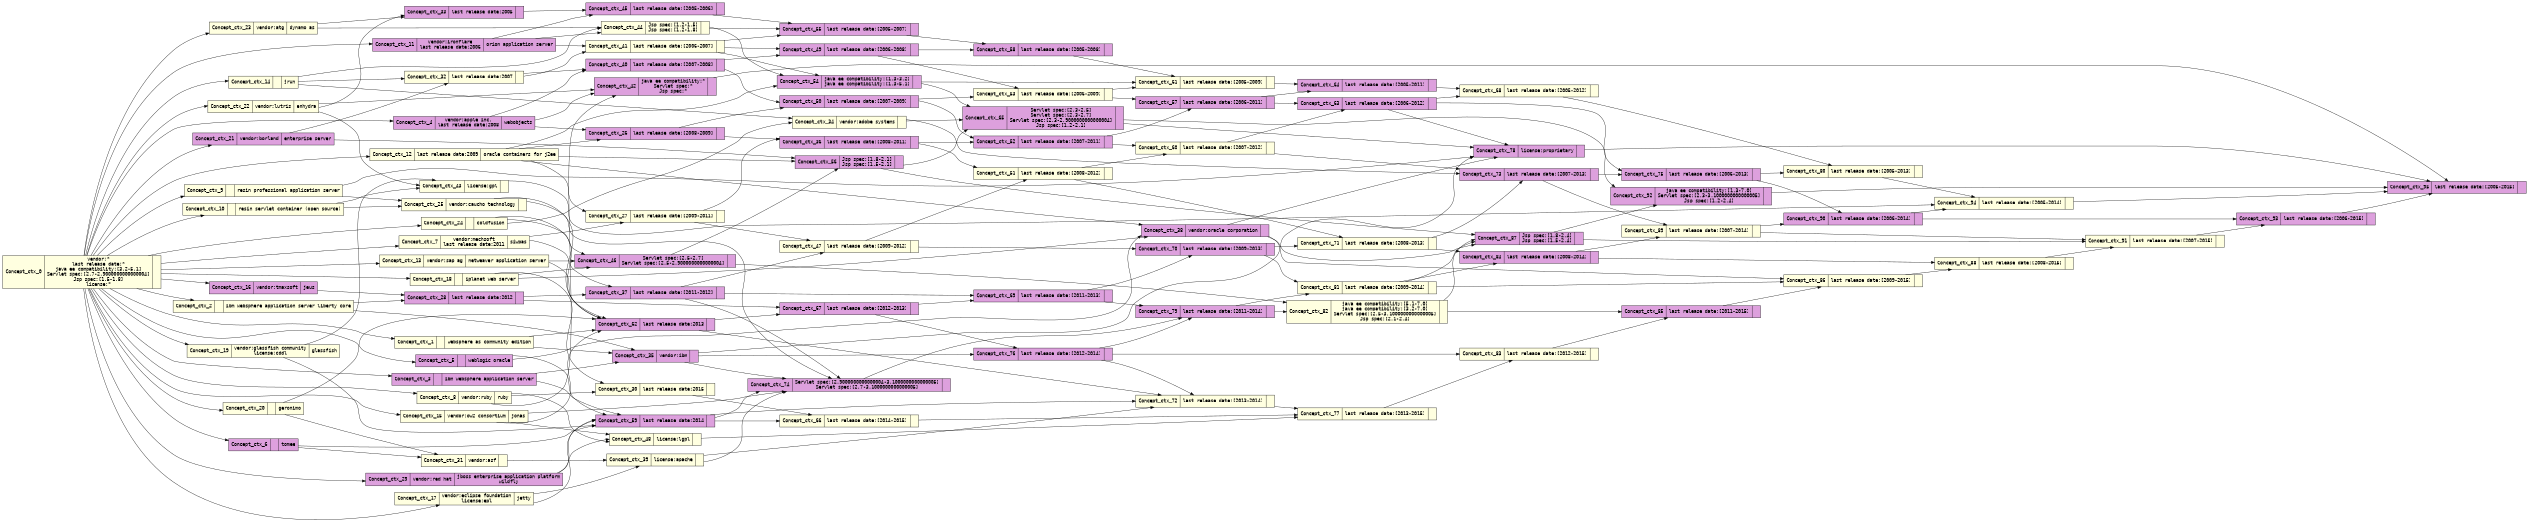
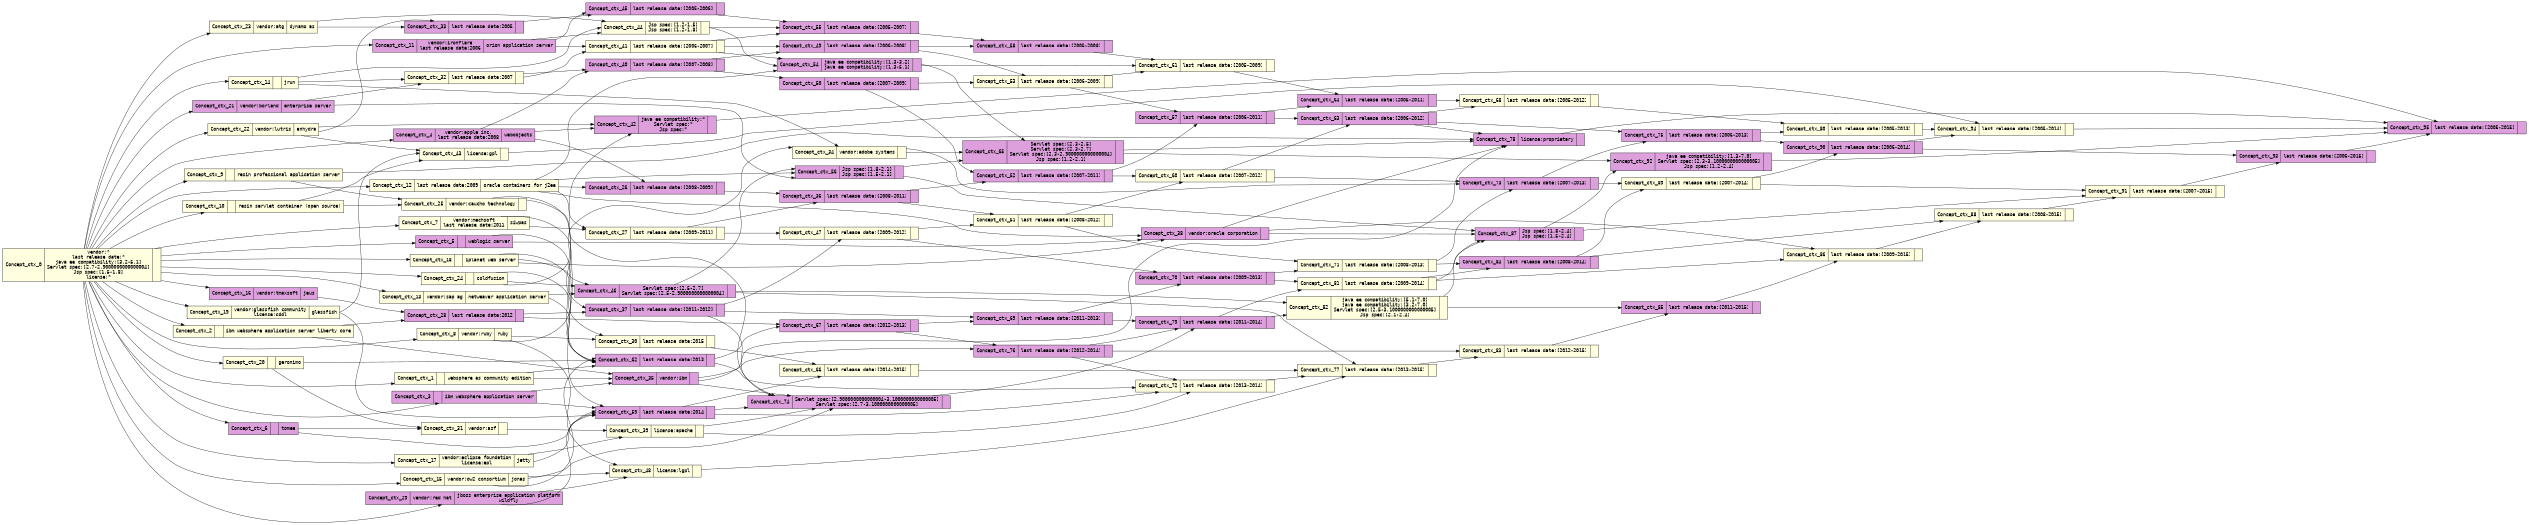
(729, 116) -> none
none -> (1052, 301)
(489, 361) -> (489, 242)
